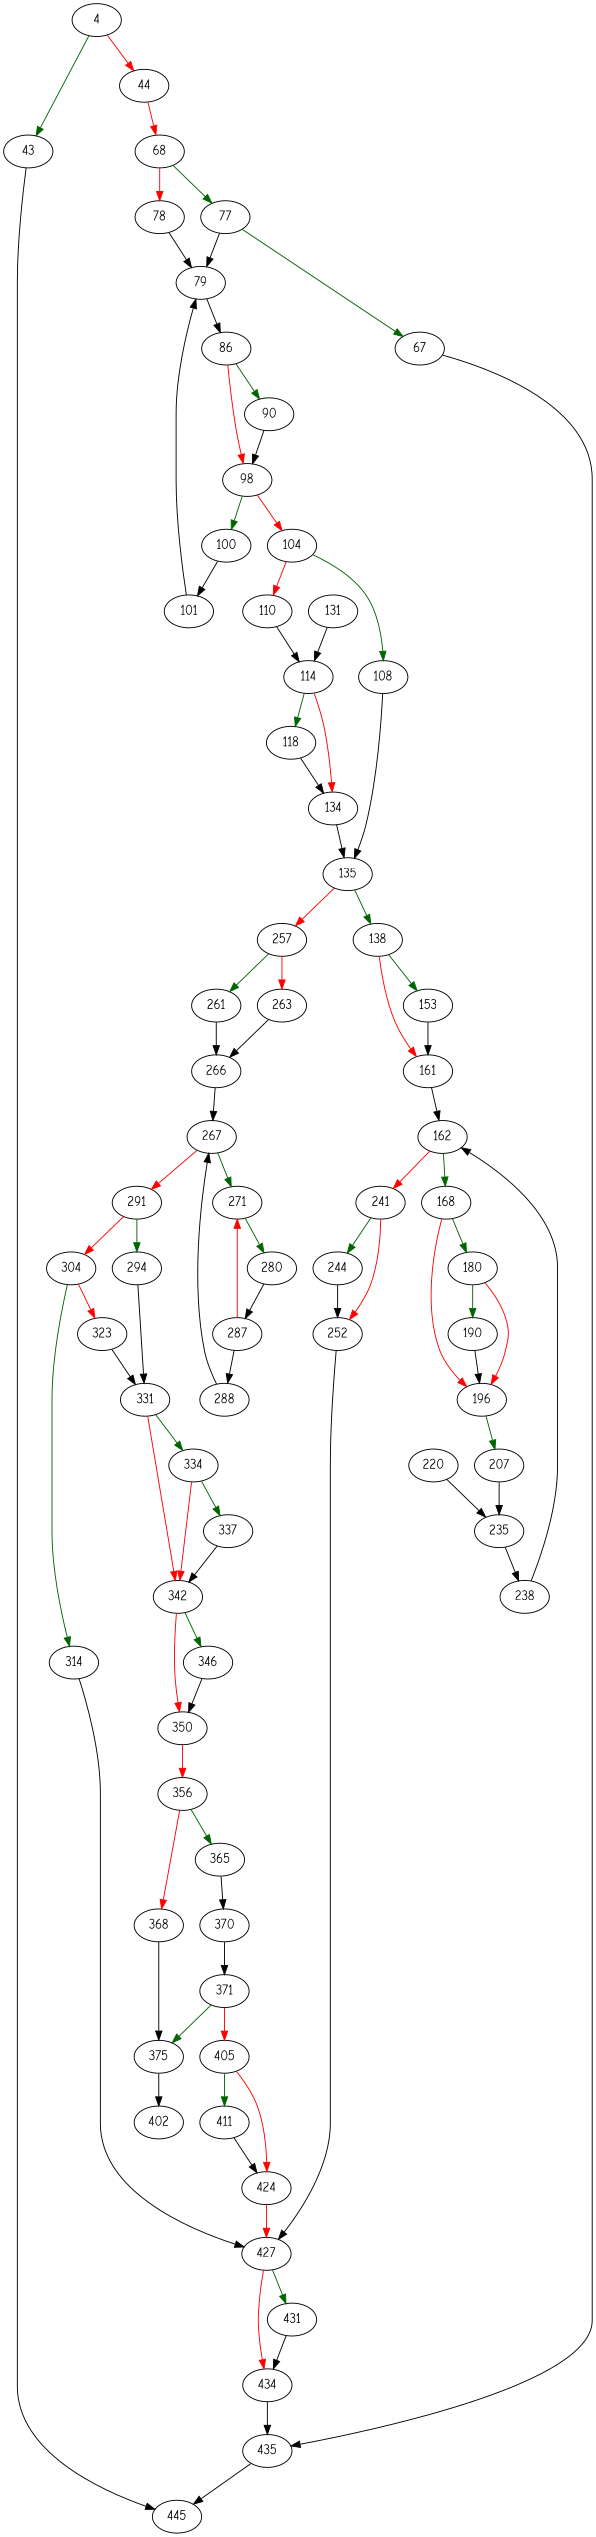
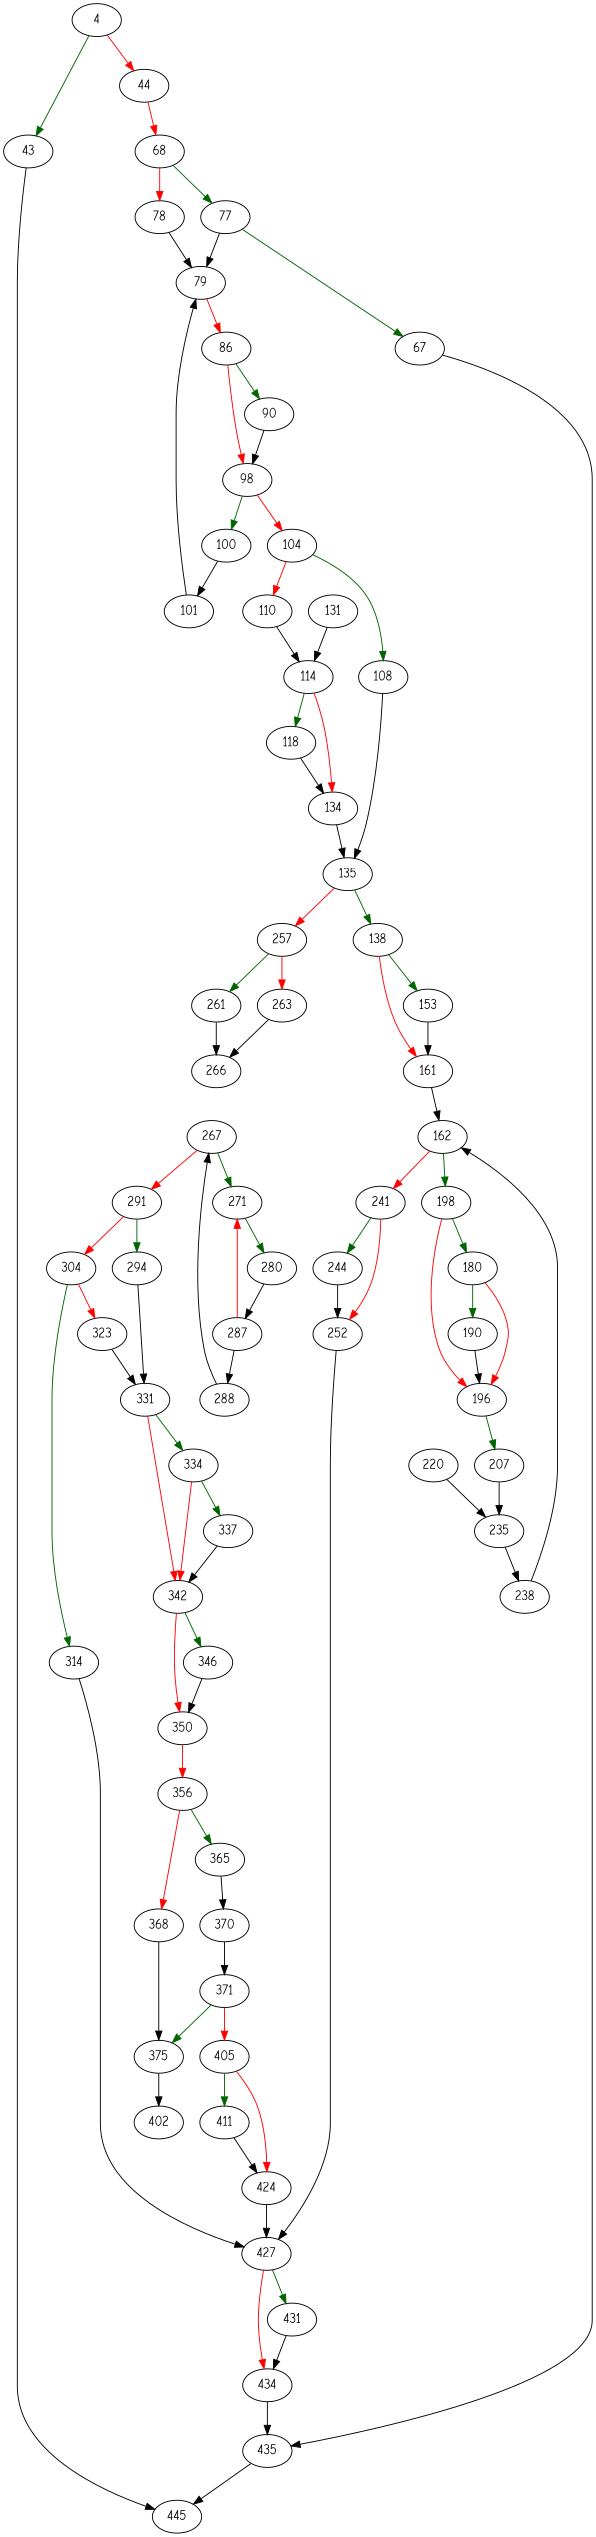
(212, 311) -> (212, 311)
(214, 1100) -> none
(446, 1203) -> (446, 1203)
(266, 2217) -> (266, 2217)
